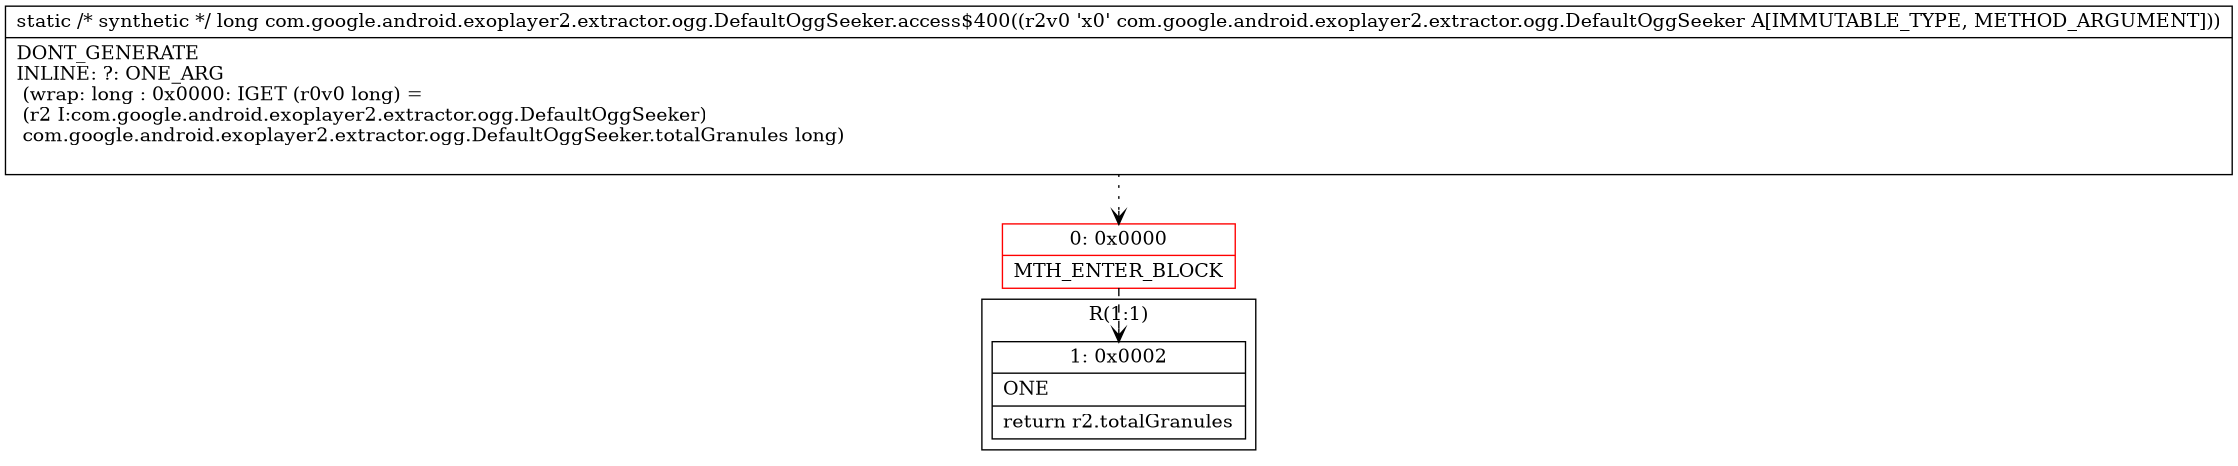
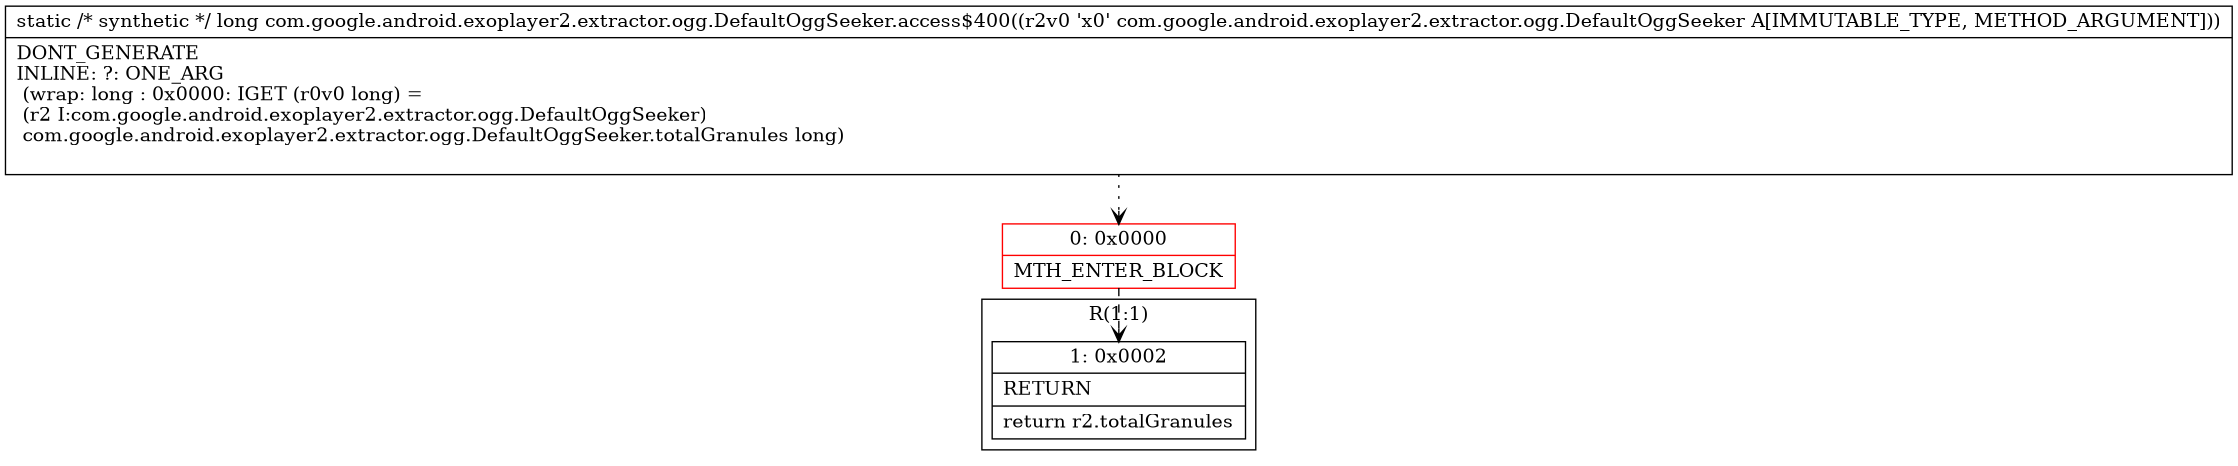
(1026, 389) -> (1048, 389)
